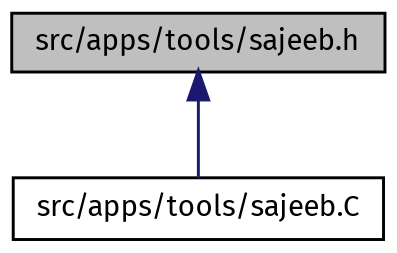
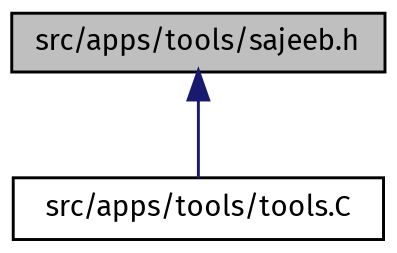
(198, 209) -> (198, 209)
